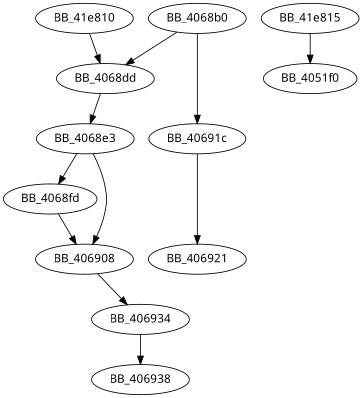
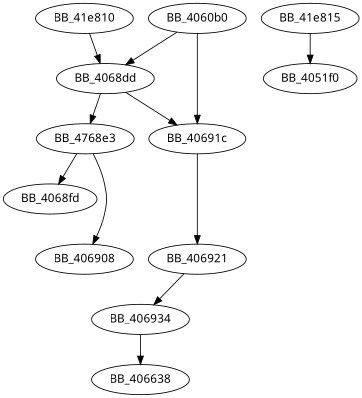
(197, 18) -> (197, 18)
none -> (148, 106)
(85, 139) -> (85, 139)
(65, 226) -> none
(110, 286) -> (172, 286)
(140, 380) -> (140, 380)
